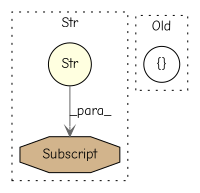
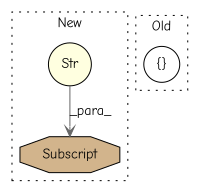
(70, 23) -> (70, 23)
